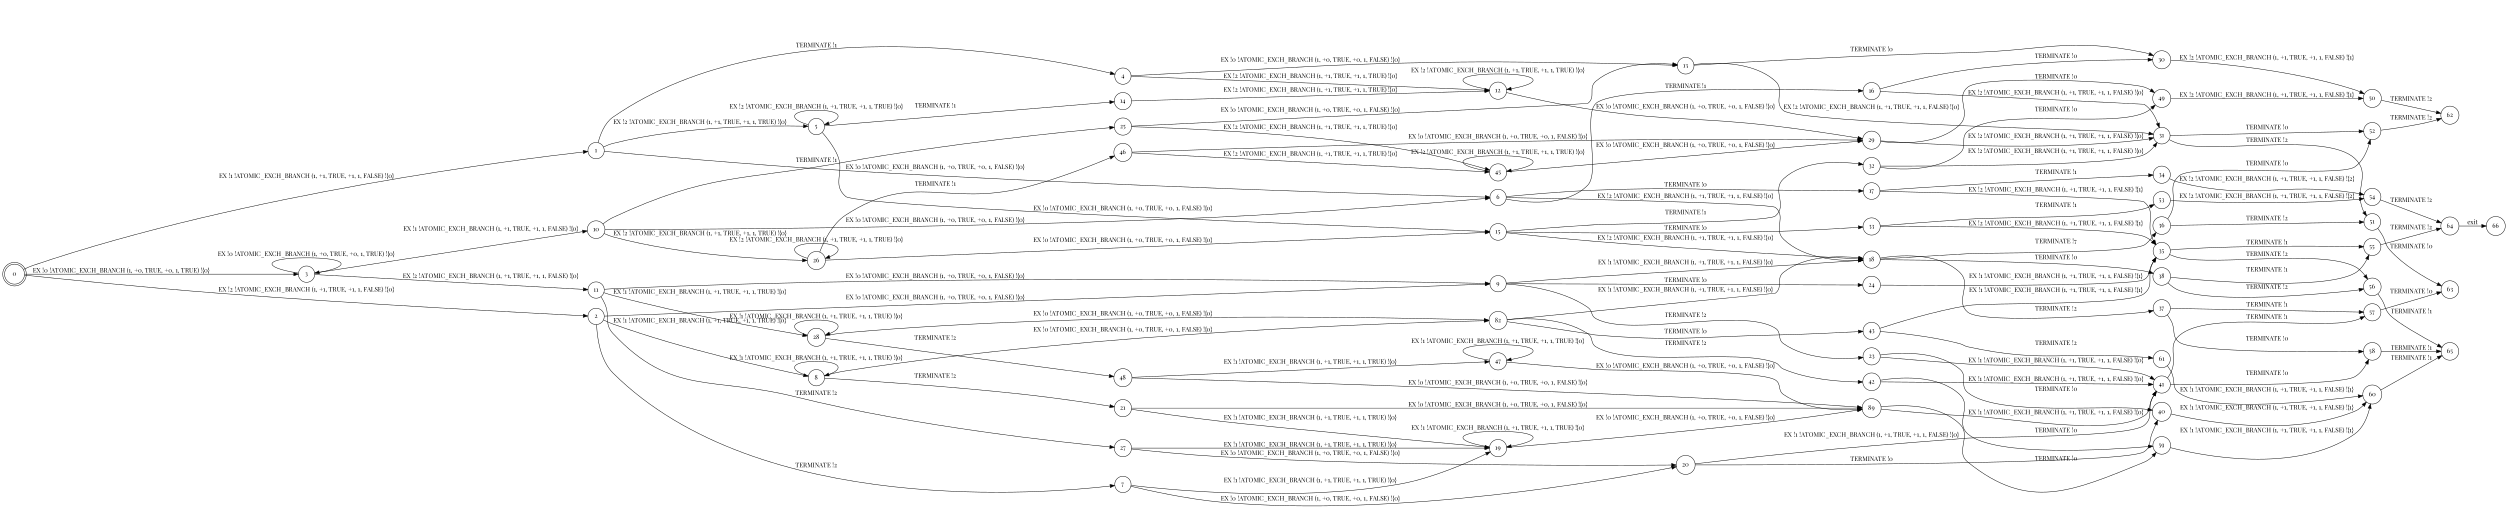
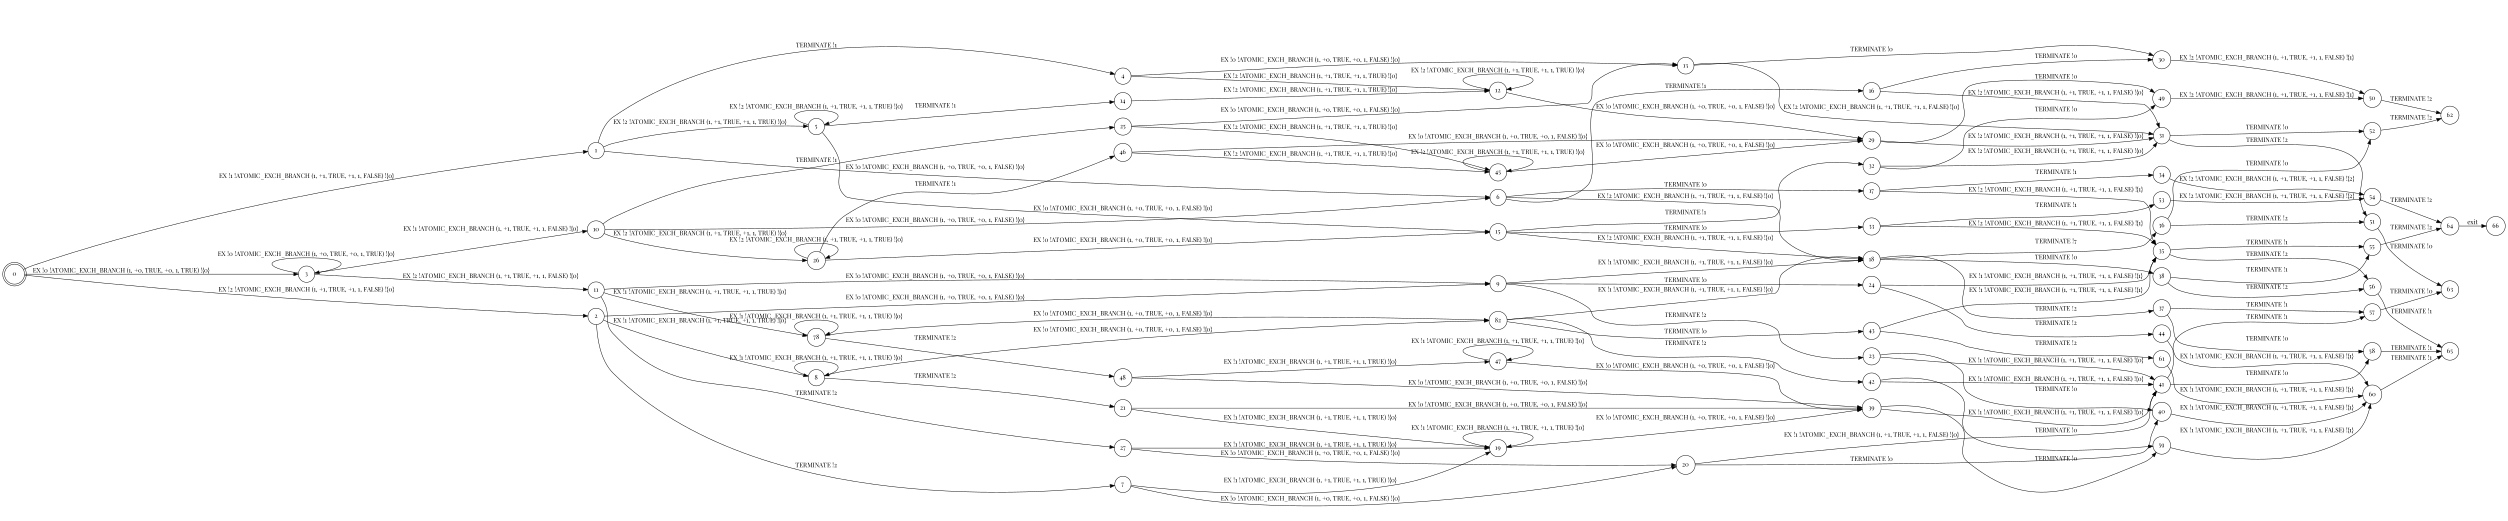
none -> (2162, 334)
(816, 337) -> (816, 337)
(1872, 408) -> (1872, 408)
